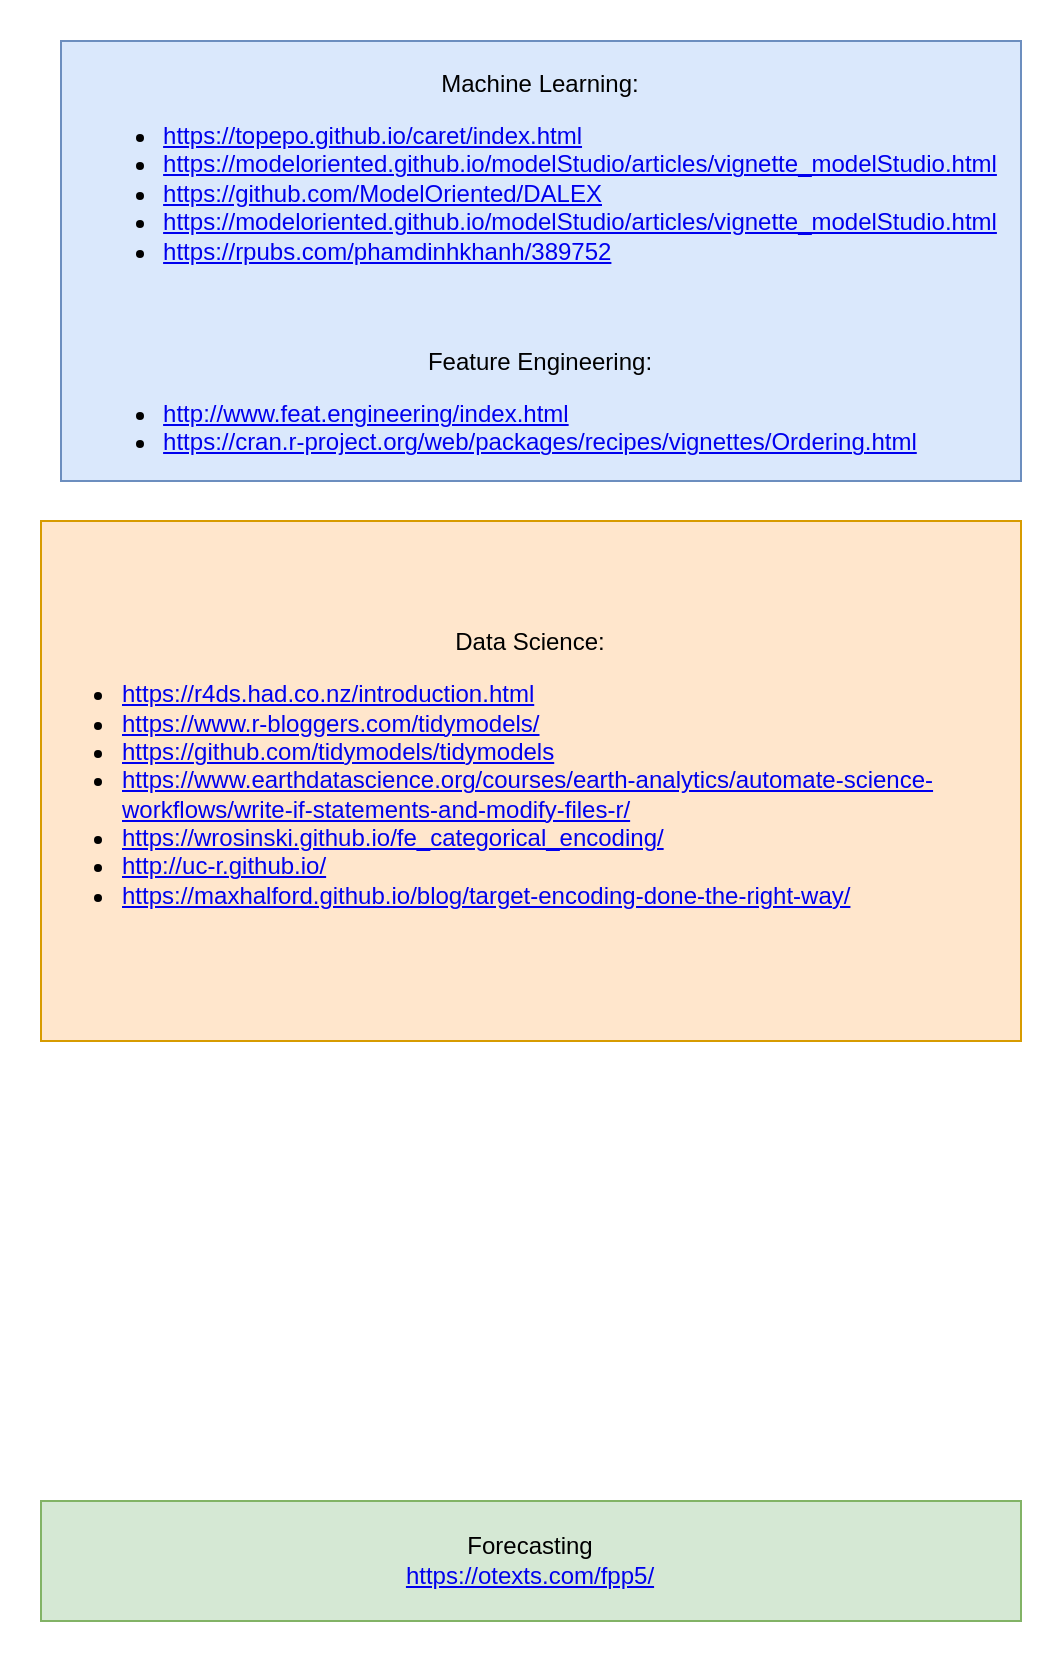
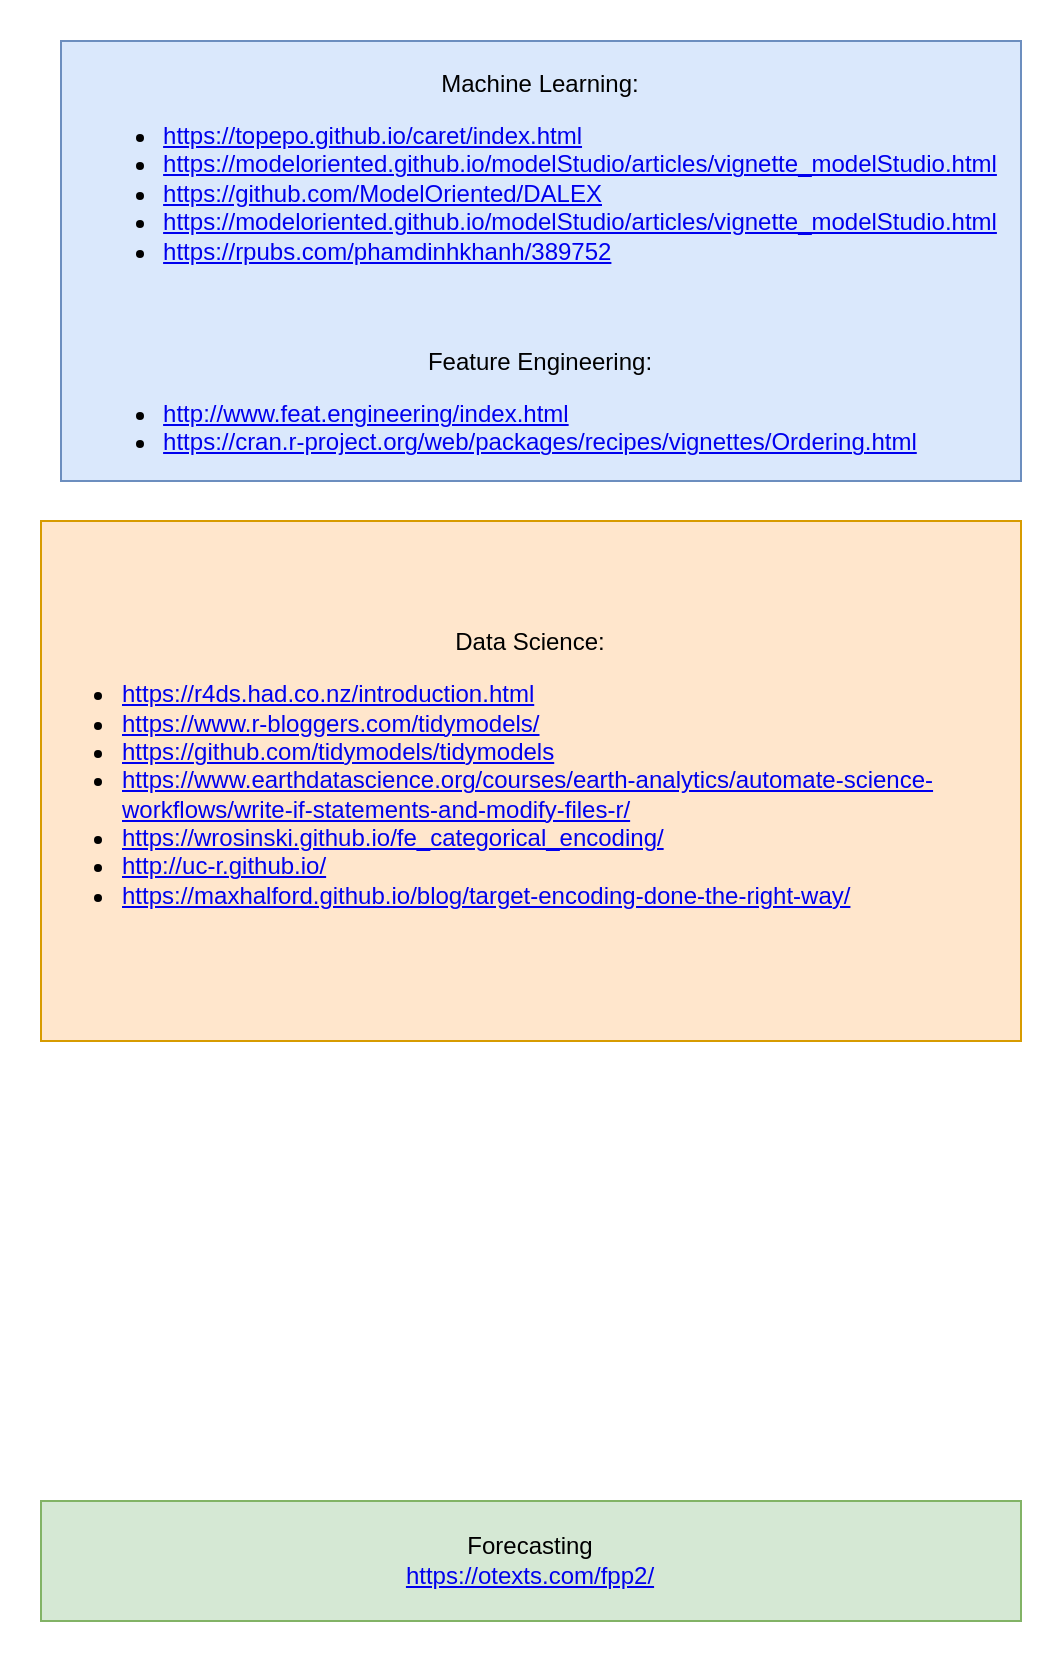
(531, 1561) -> (531, 1561)
